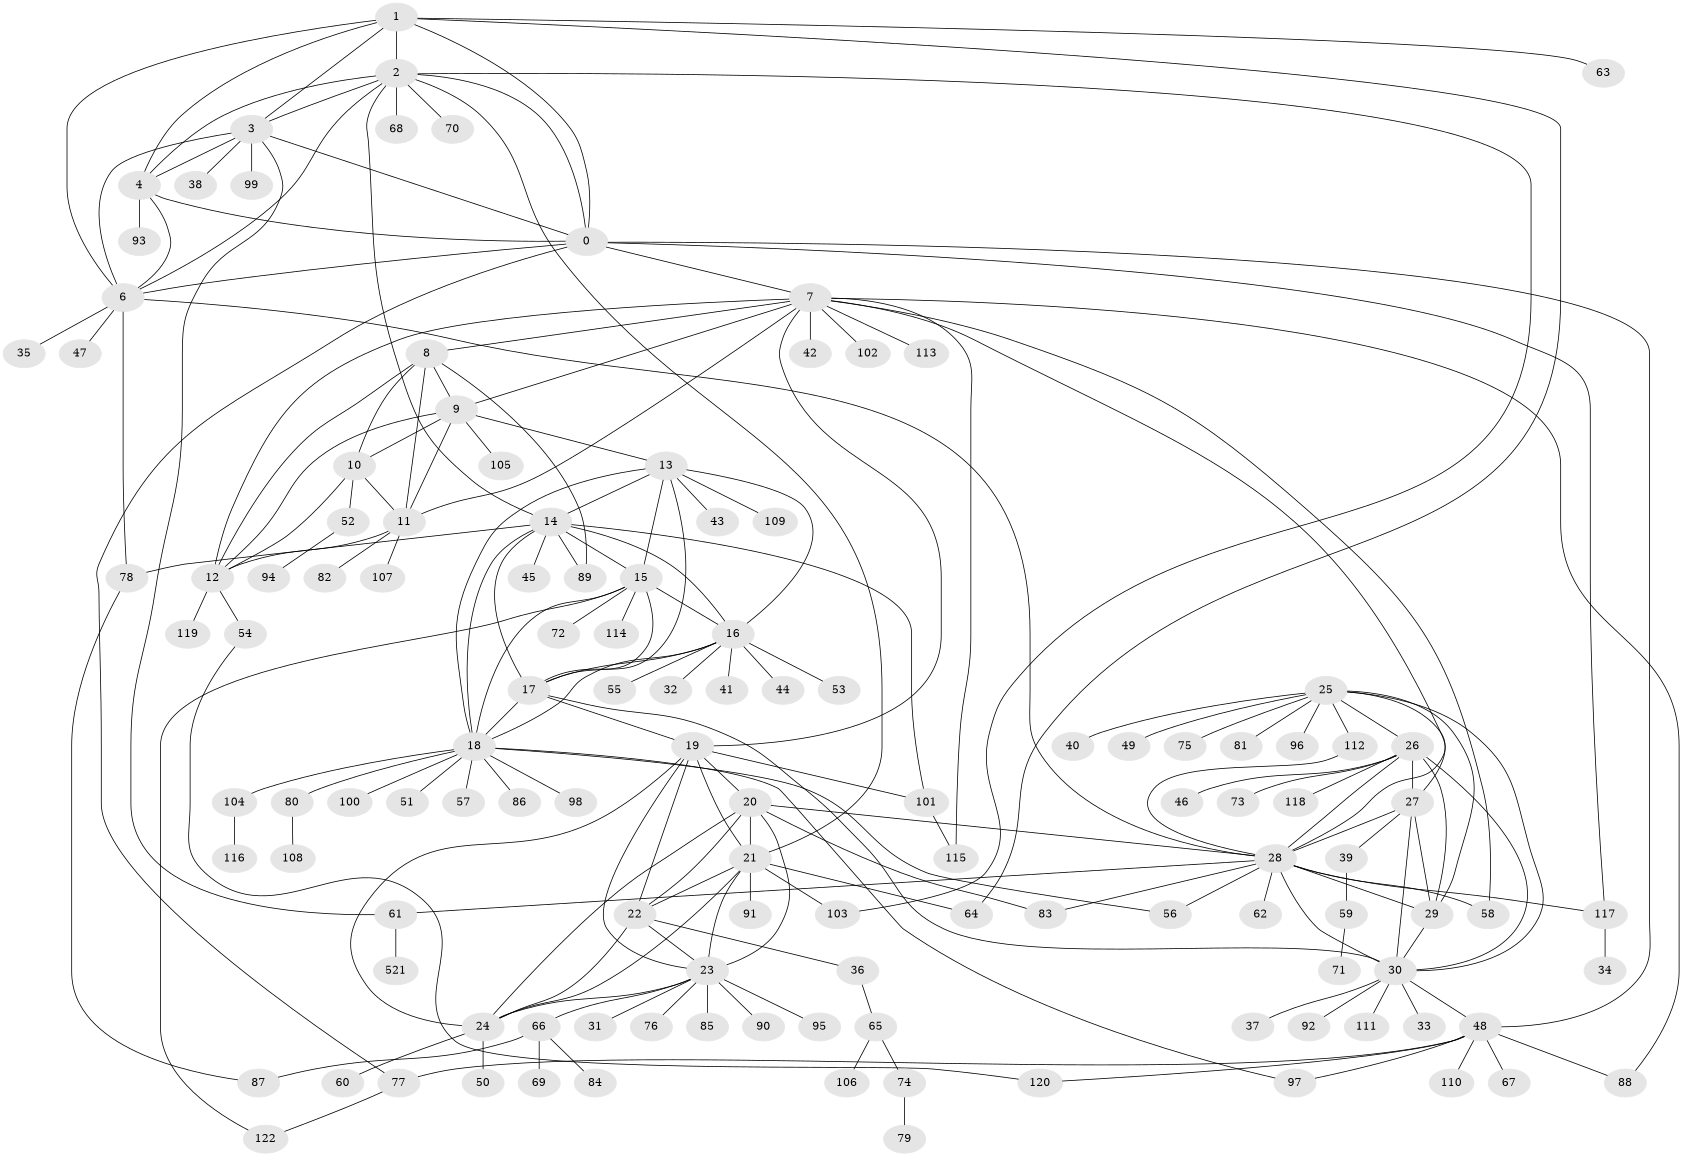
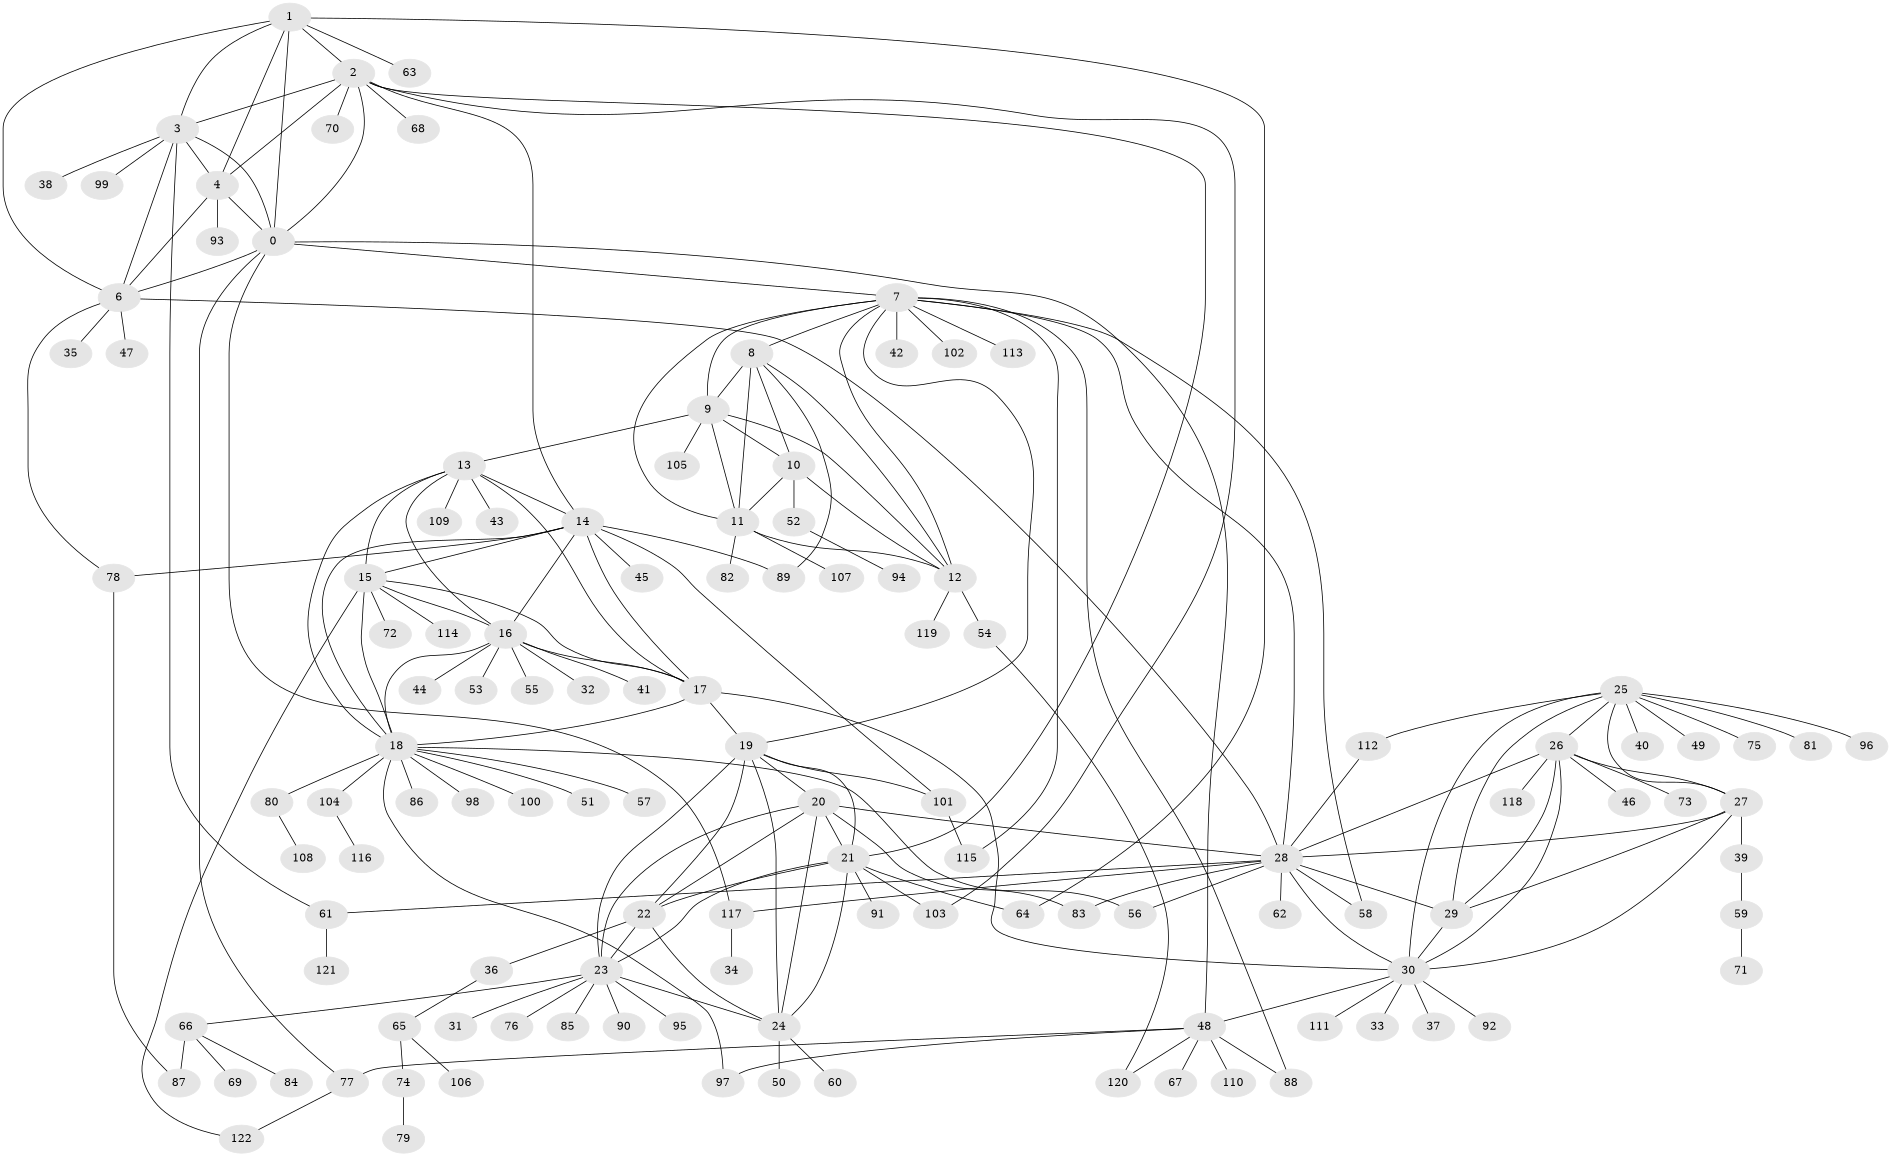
(270, 208) -> none
(396, 971) -> (326, 971)
